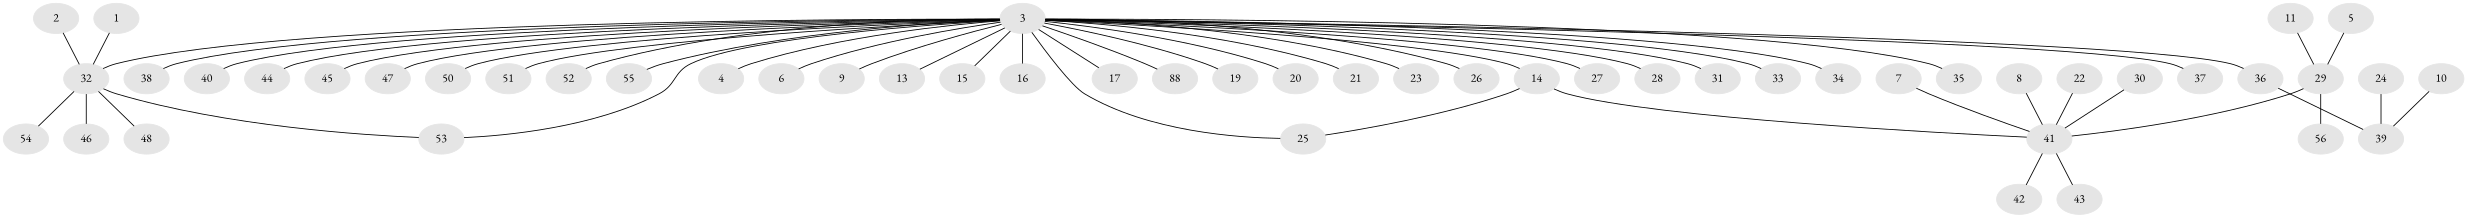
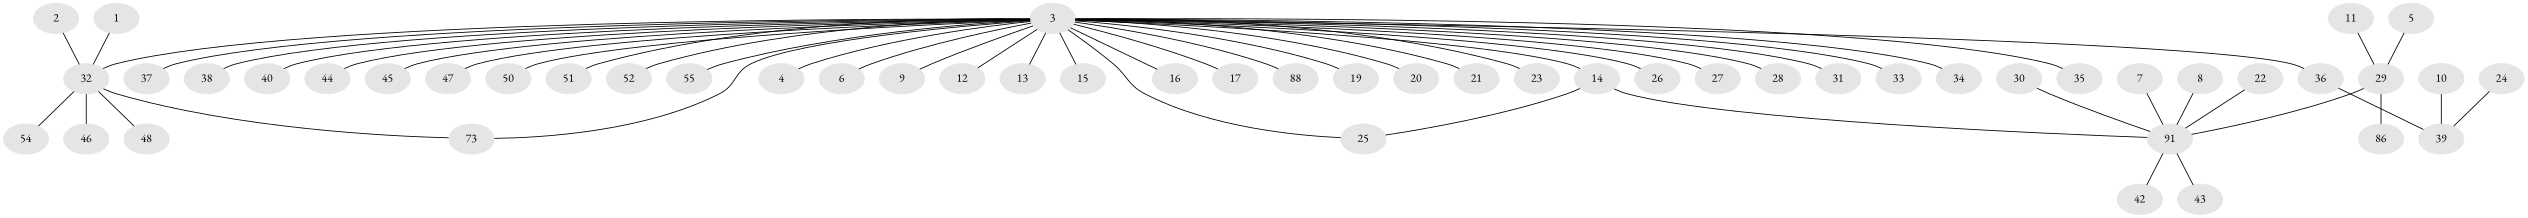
none -> (962, 79)
(441, 139) -> (472, 139)
(2049, 139) -> (2170, 139)
(2321, 139) -> (2381, 139)
